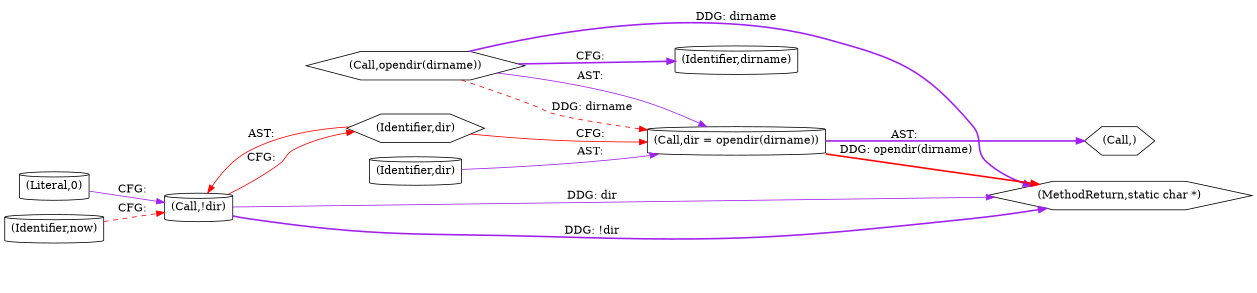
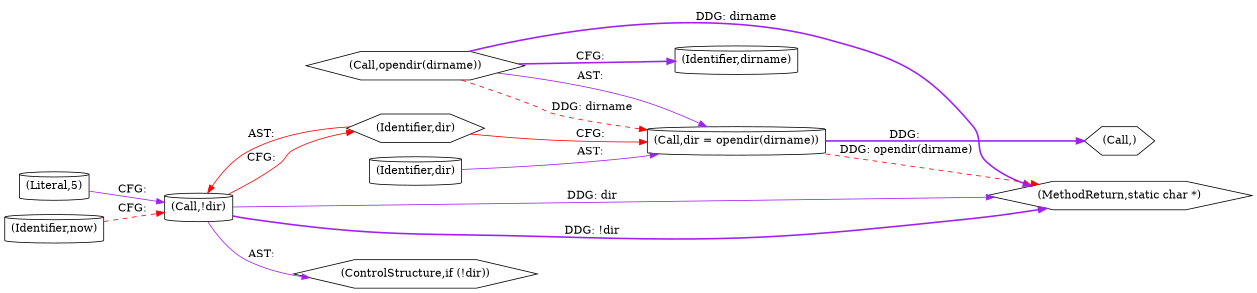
(906, 135) -> (906, 135)
(928, 169) -> (928, 169)
(54, 186) -> (54, 186)
none -> (416, 274)
